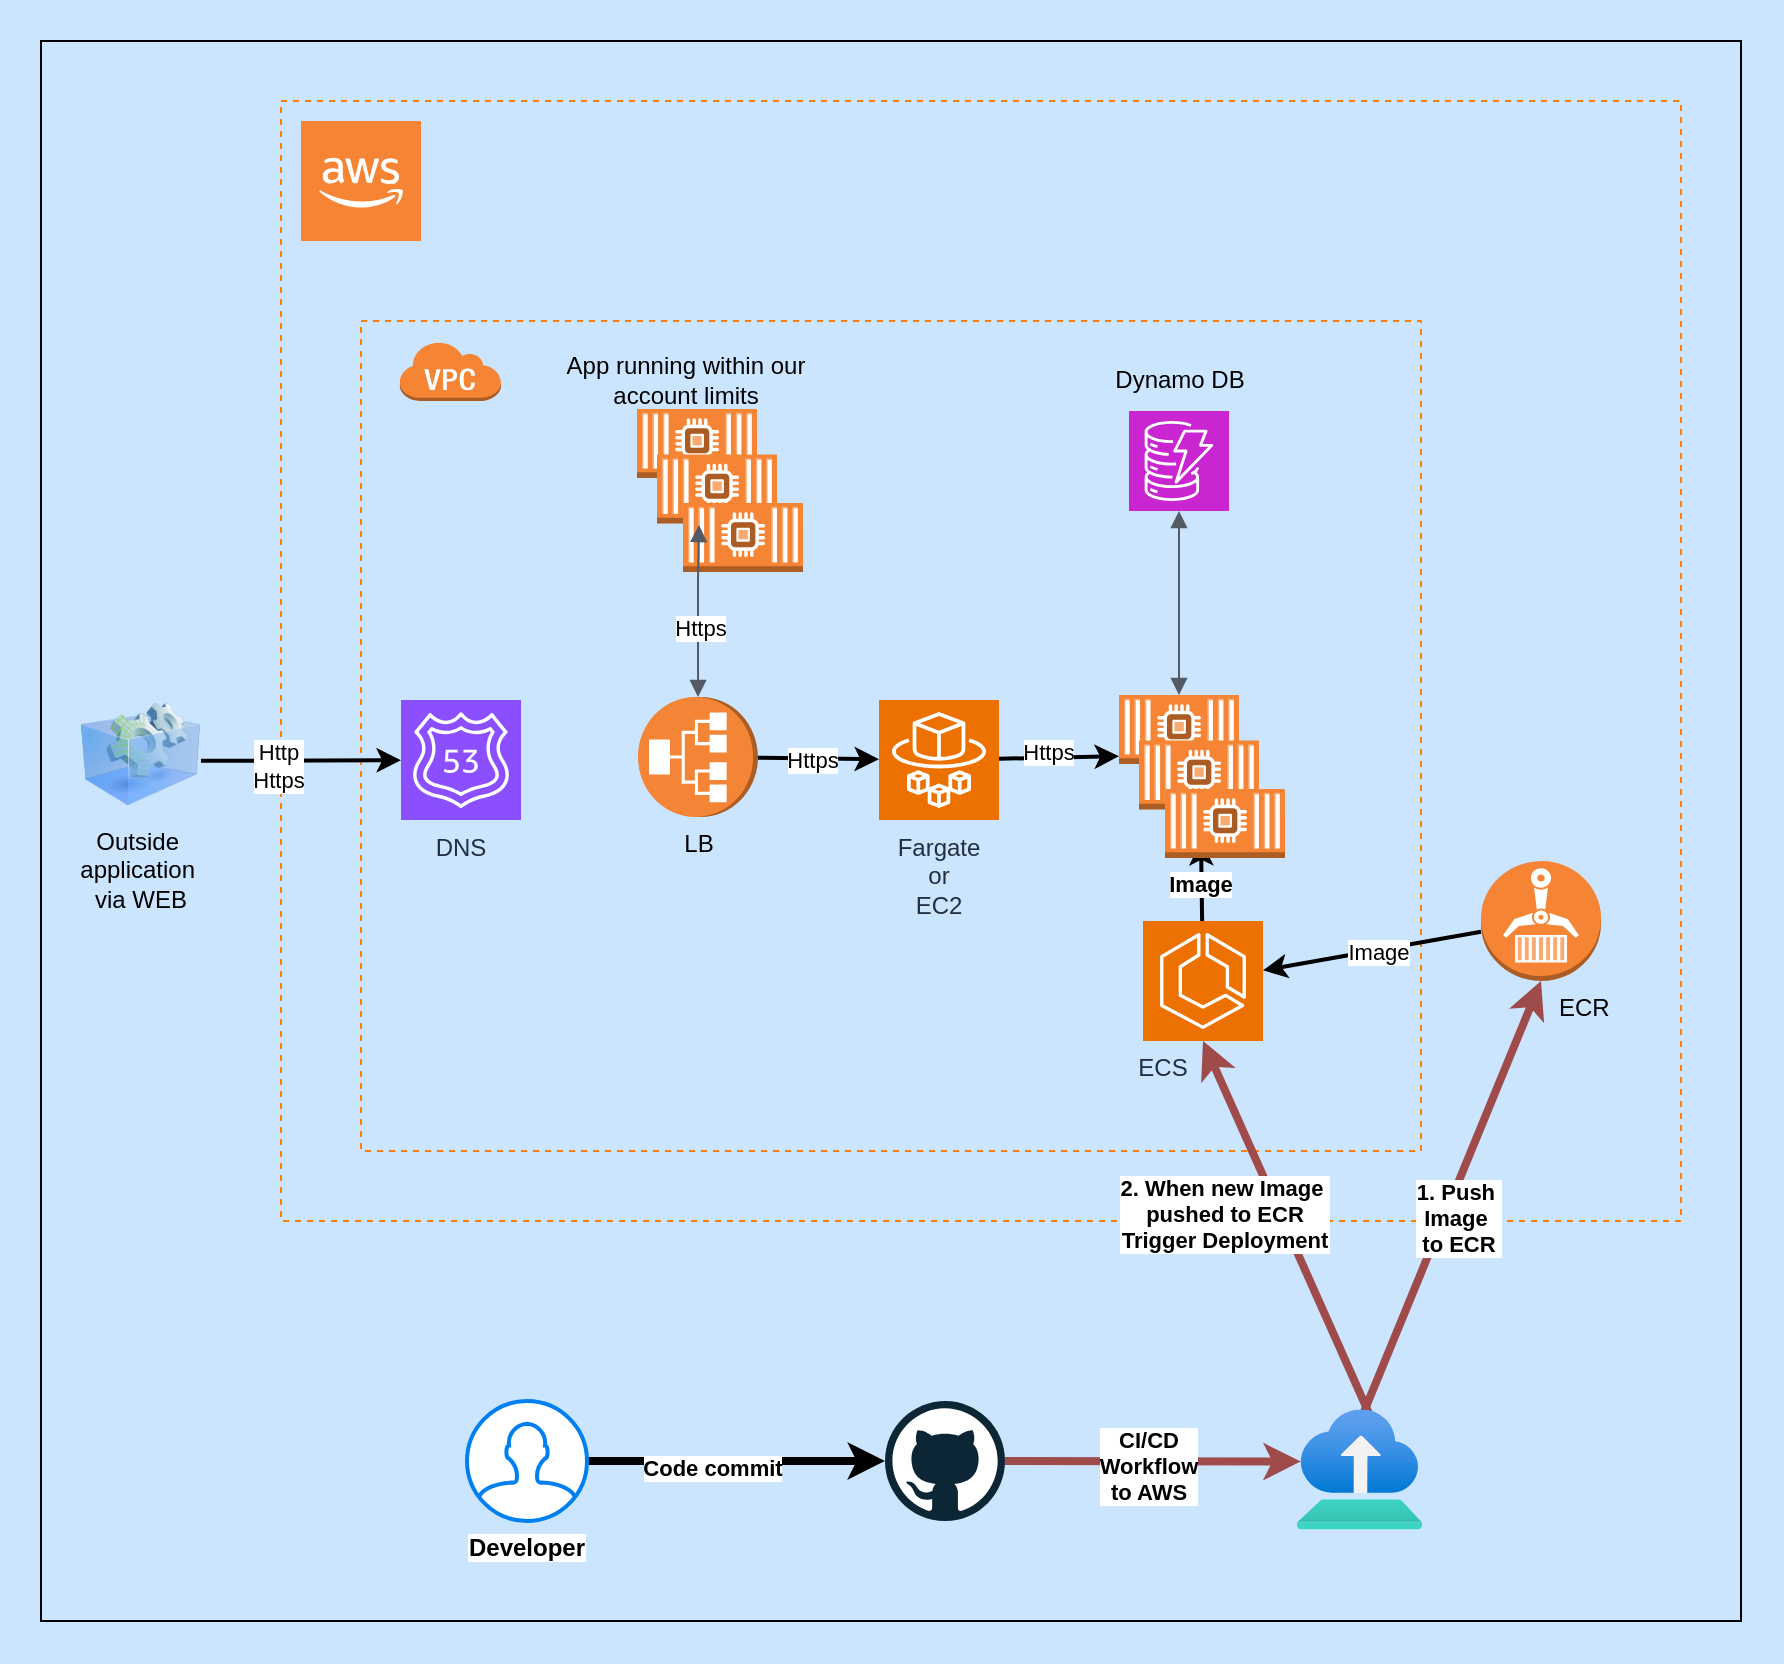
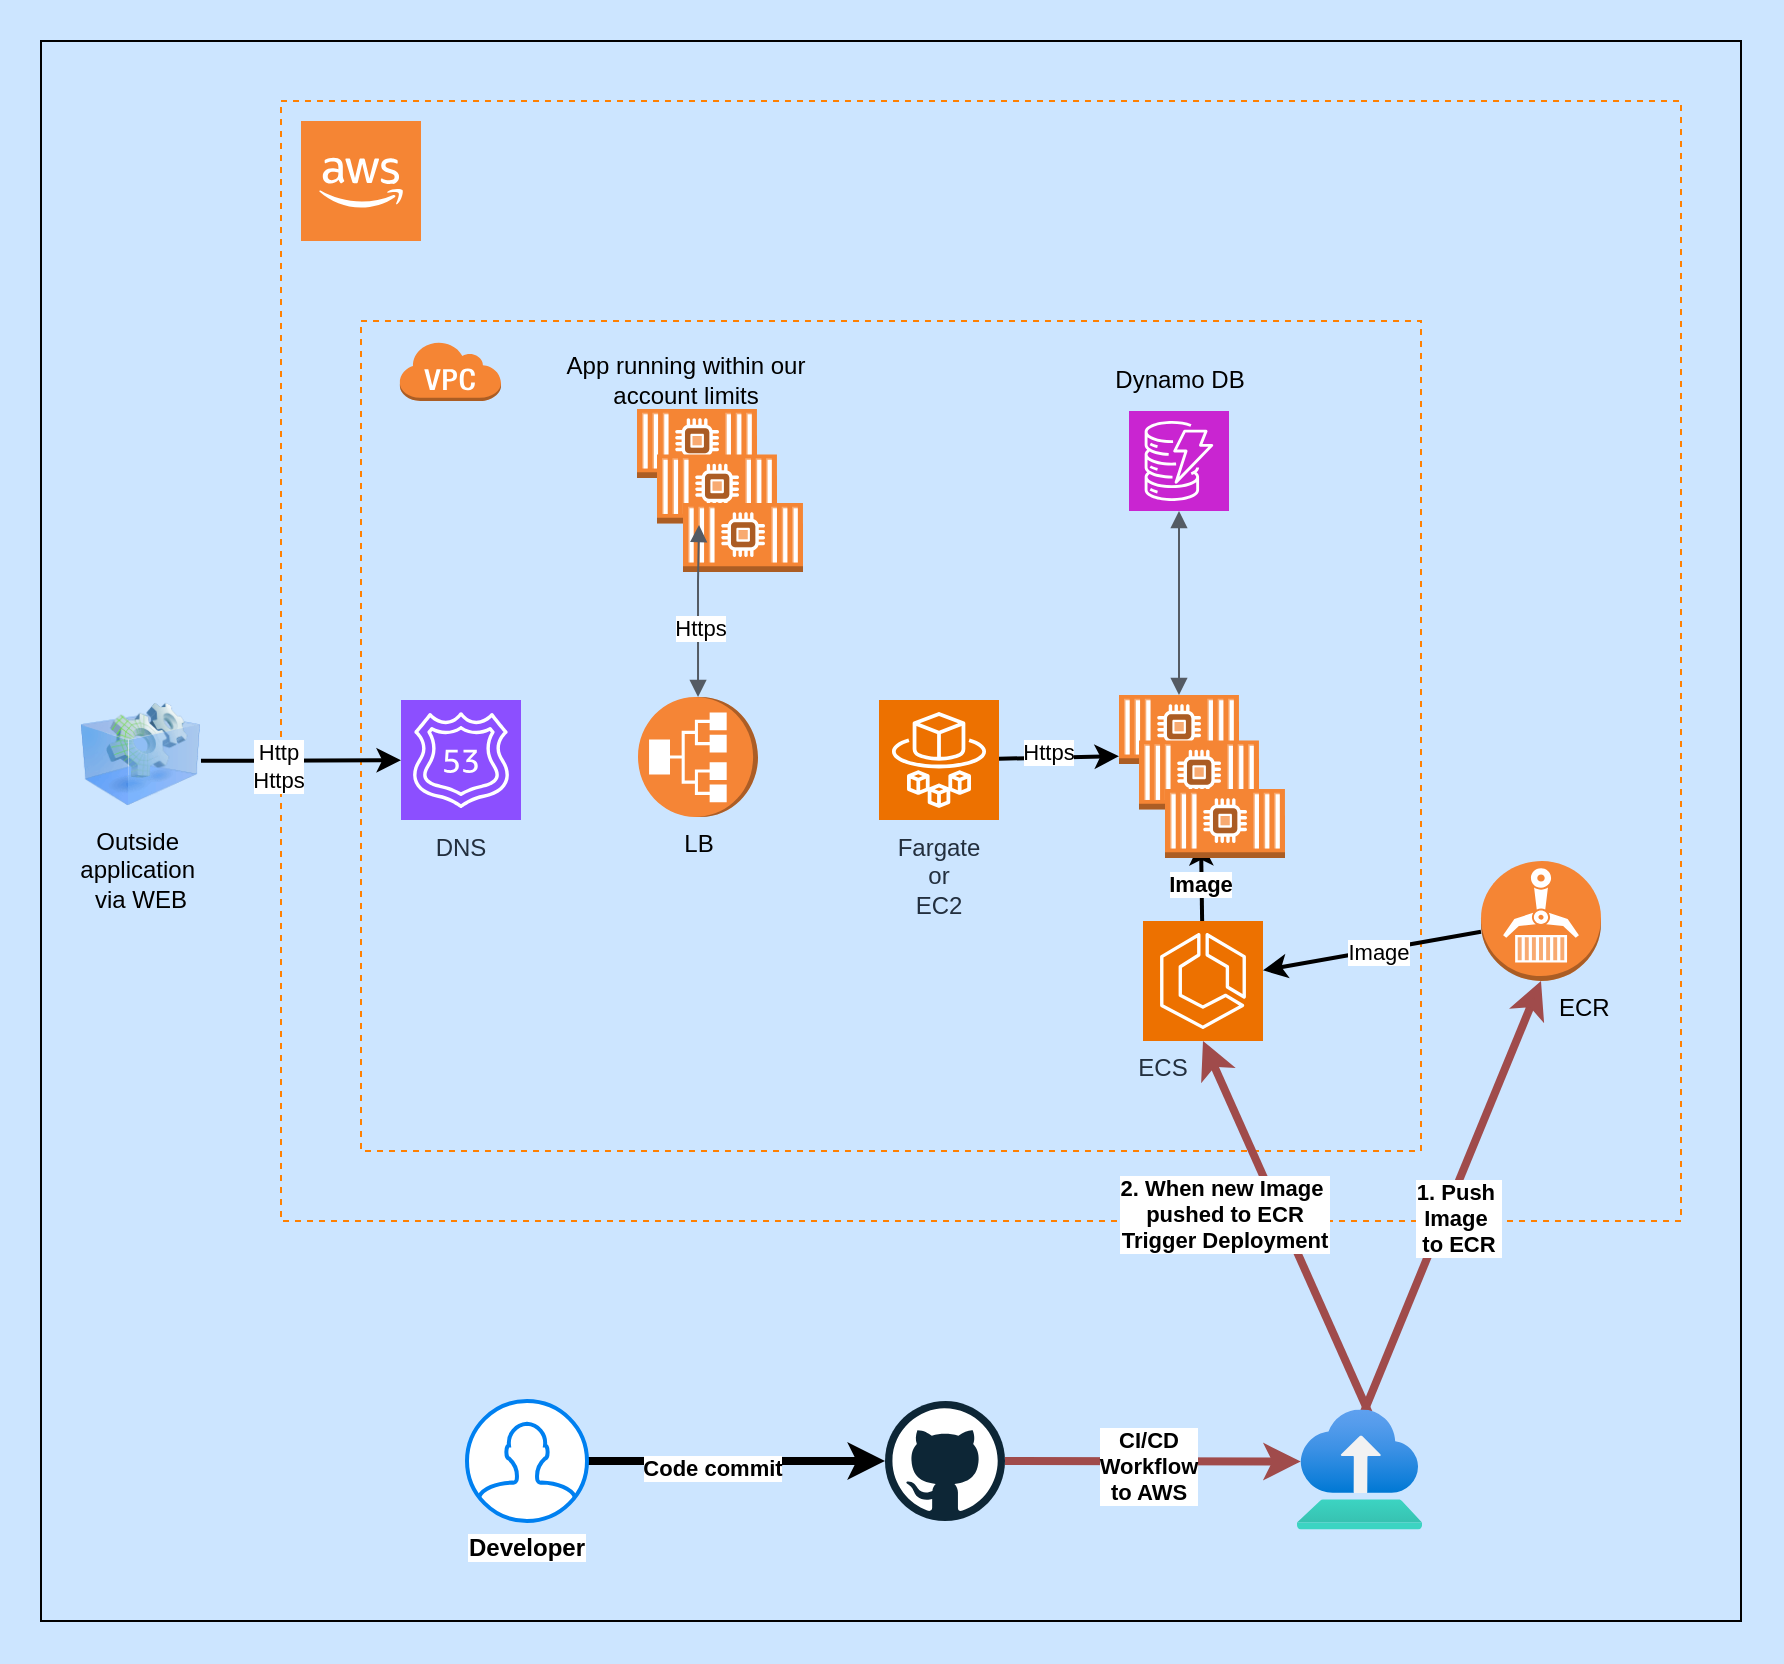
(810, 758) -> none
